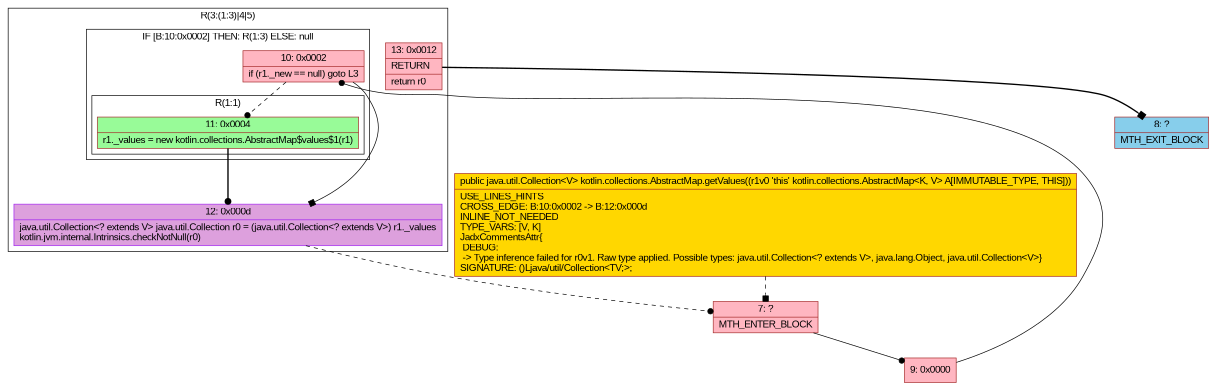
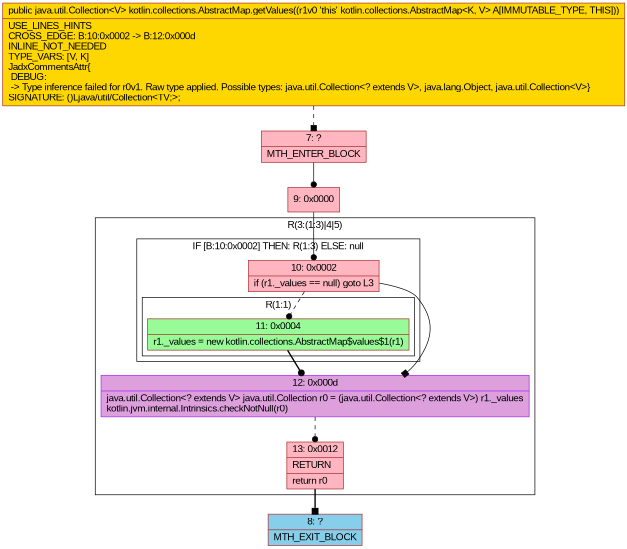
(304, 74) -> (314, 283)
(506, 286) -> (315, 427)
